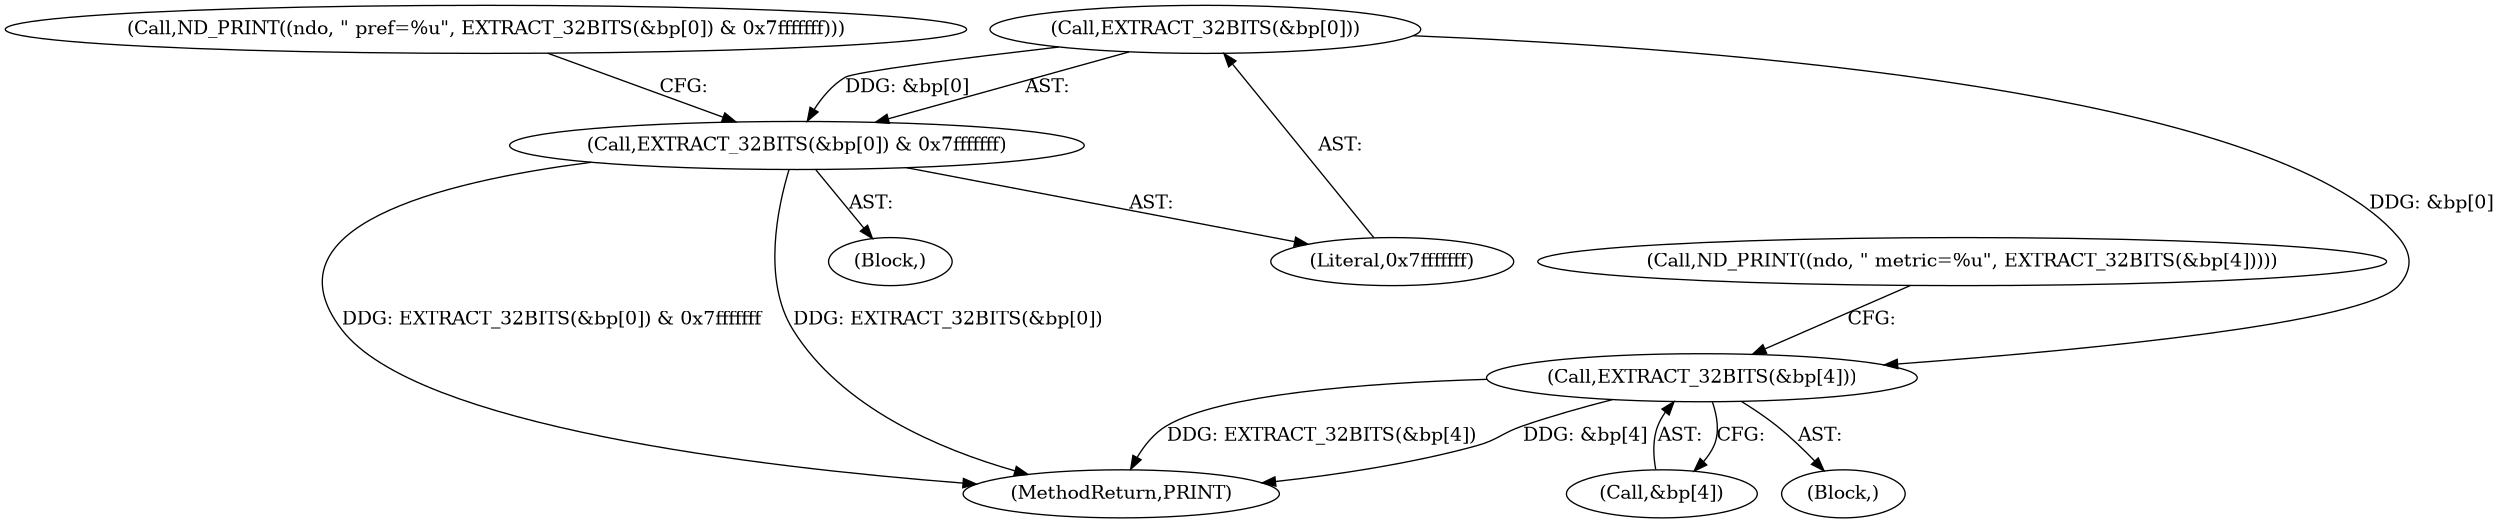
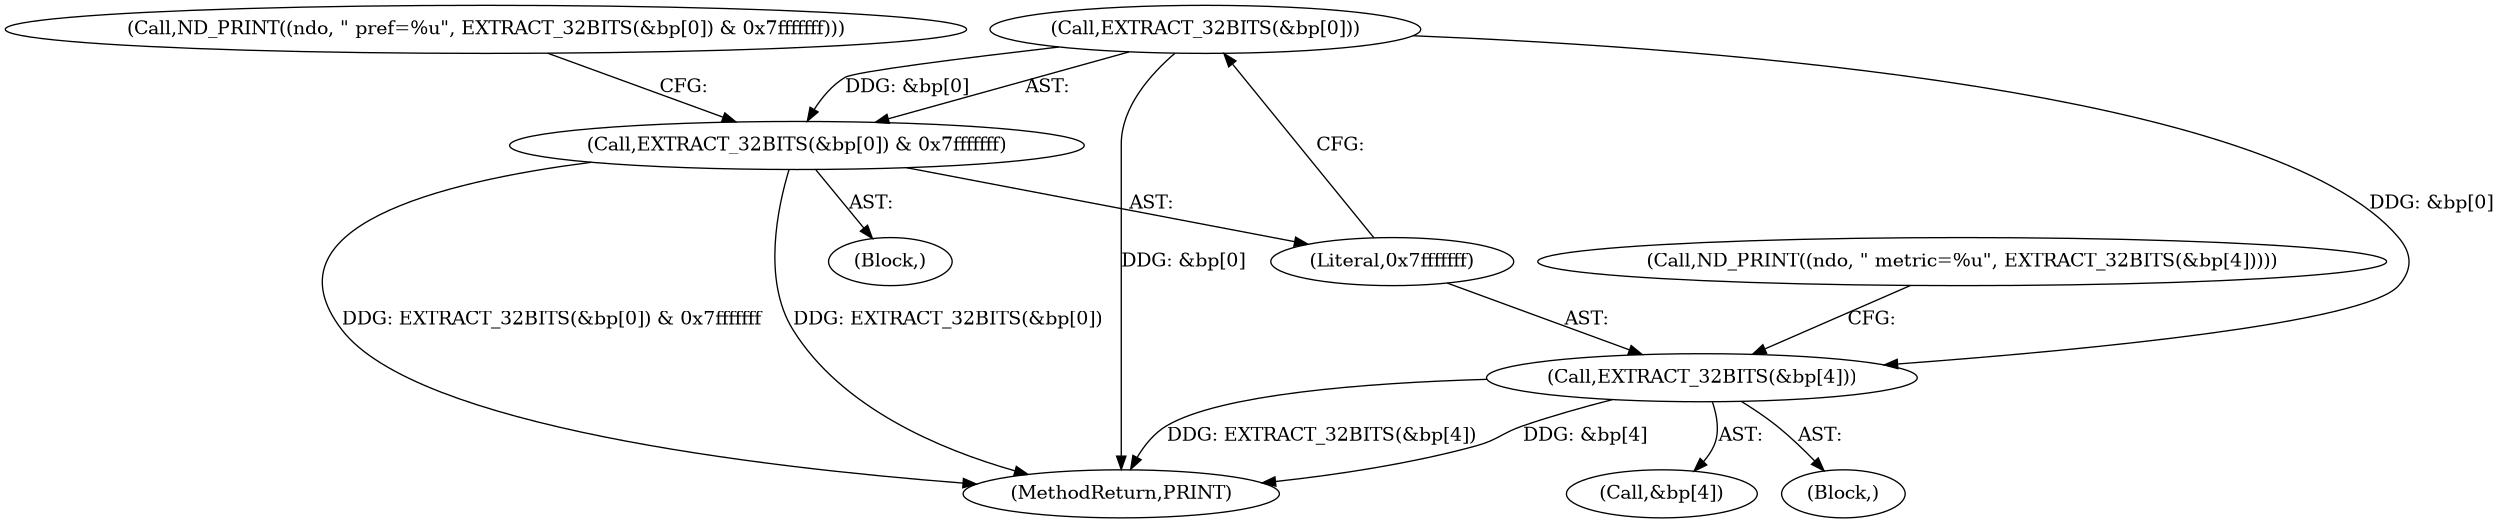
(1344, 145) -> (1344, 145)
none -> (1121, 246)
(1744, 436) -> (1744, 436)
(1654, 440) -> (1538, 316)
